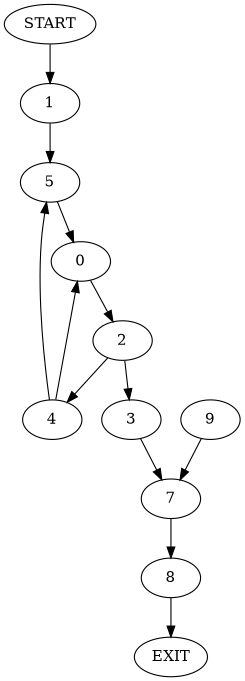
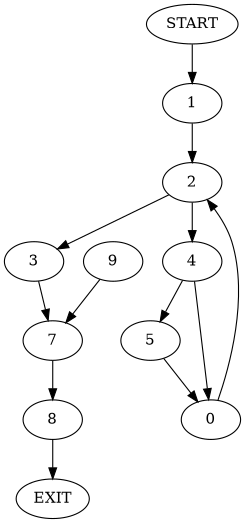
(50, 137) -> (192, 137)
